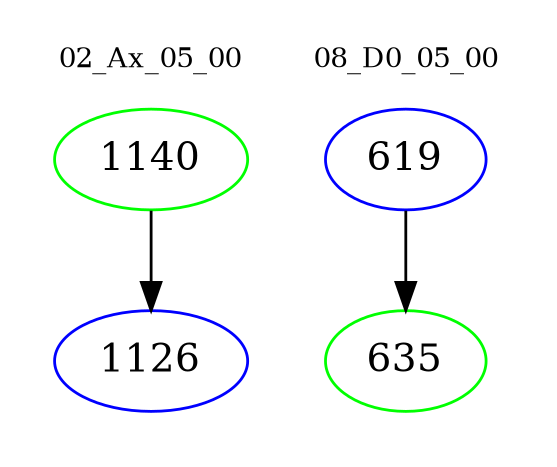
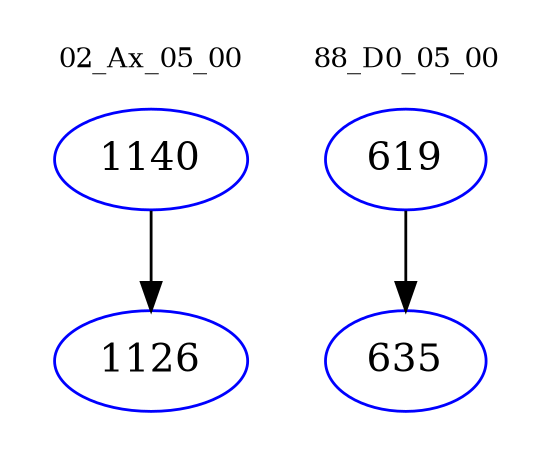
(407, 60) -> (407, 60)
(151, 160) -> (151, 160)
(406, 361) -> (406, 361)
